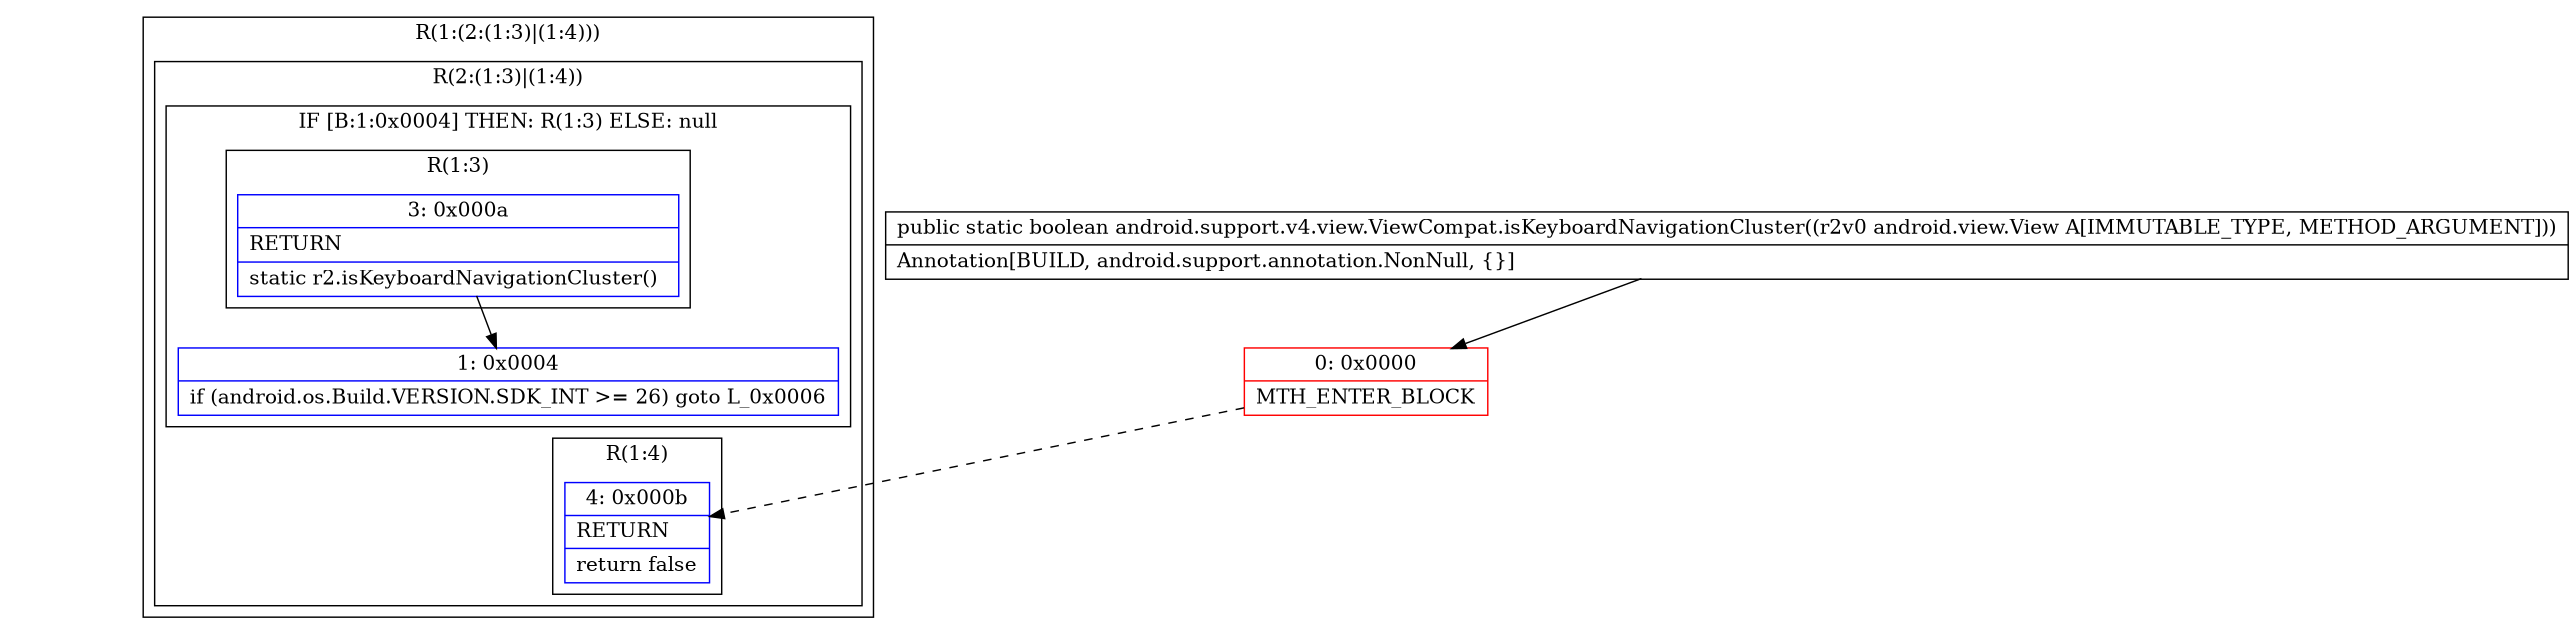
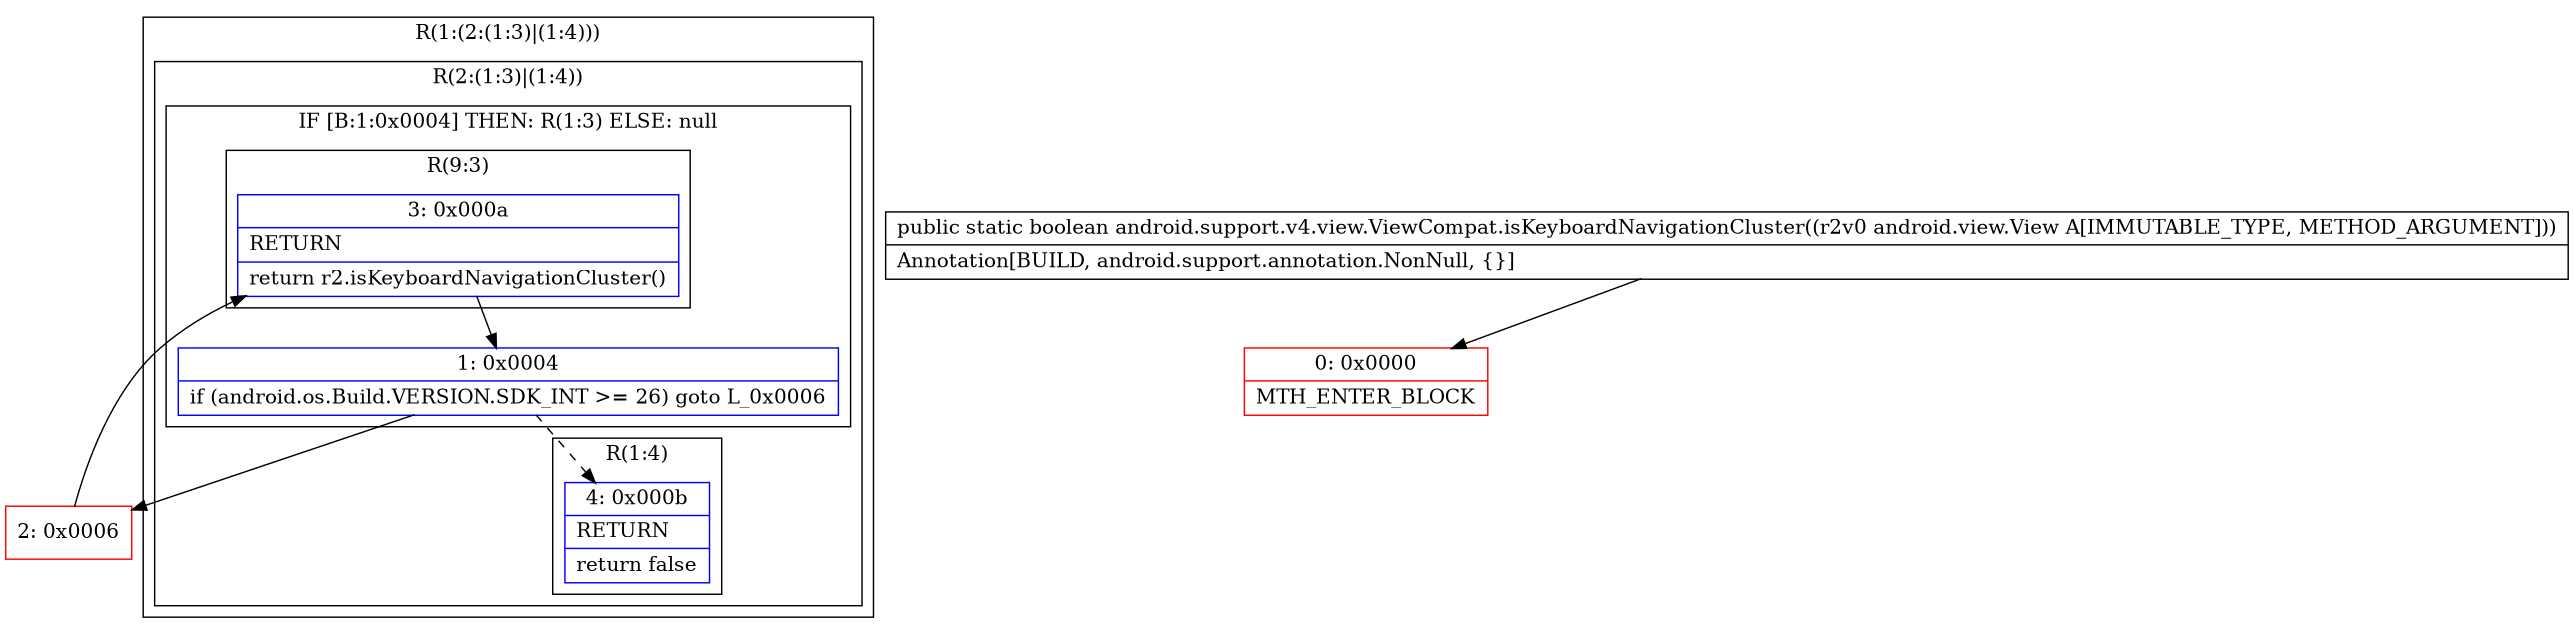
(458, 167) -> (458, 167)
(454, 279) -> (458, 279)
(984, 461) -> (565, 448)
none -> (69, 533)
